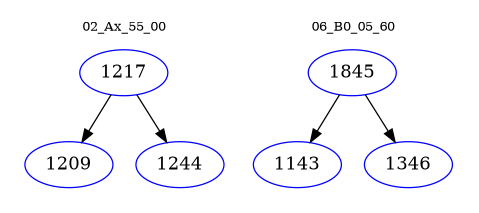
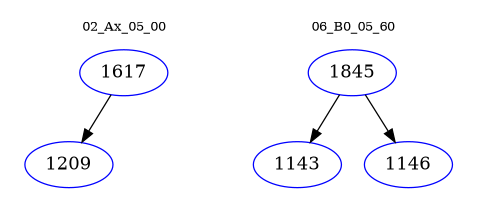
(124, 27) -> (124, 27)
(124, 73) -> (124, 73)
(180, 165) -> none
(408, 165) -> (408, 165)
